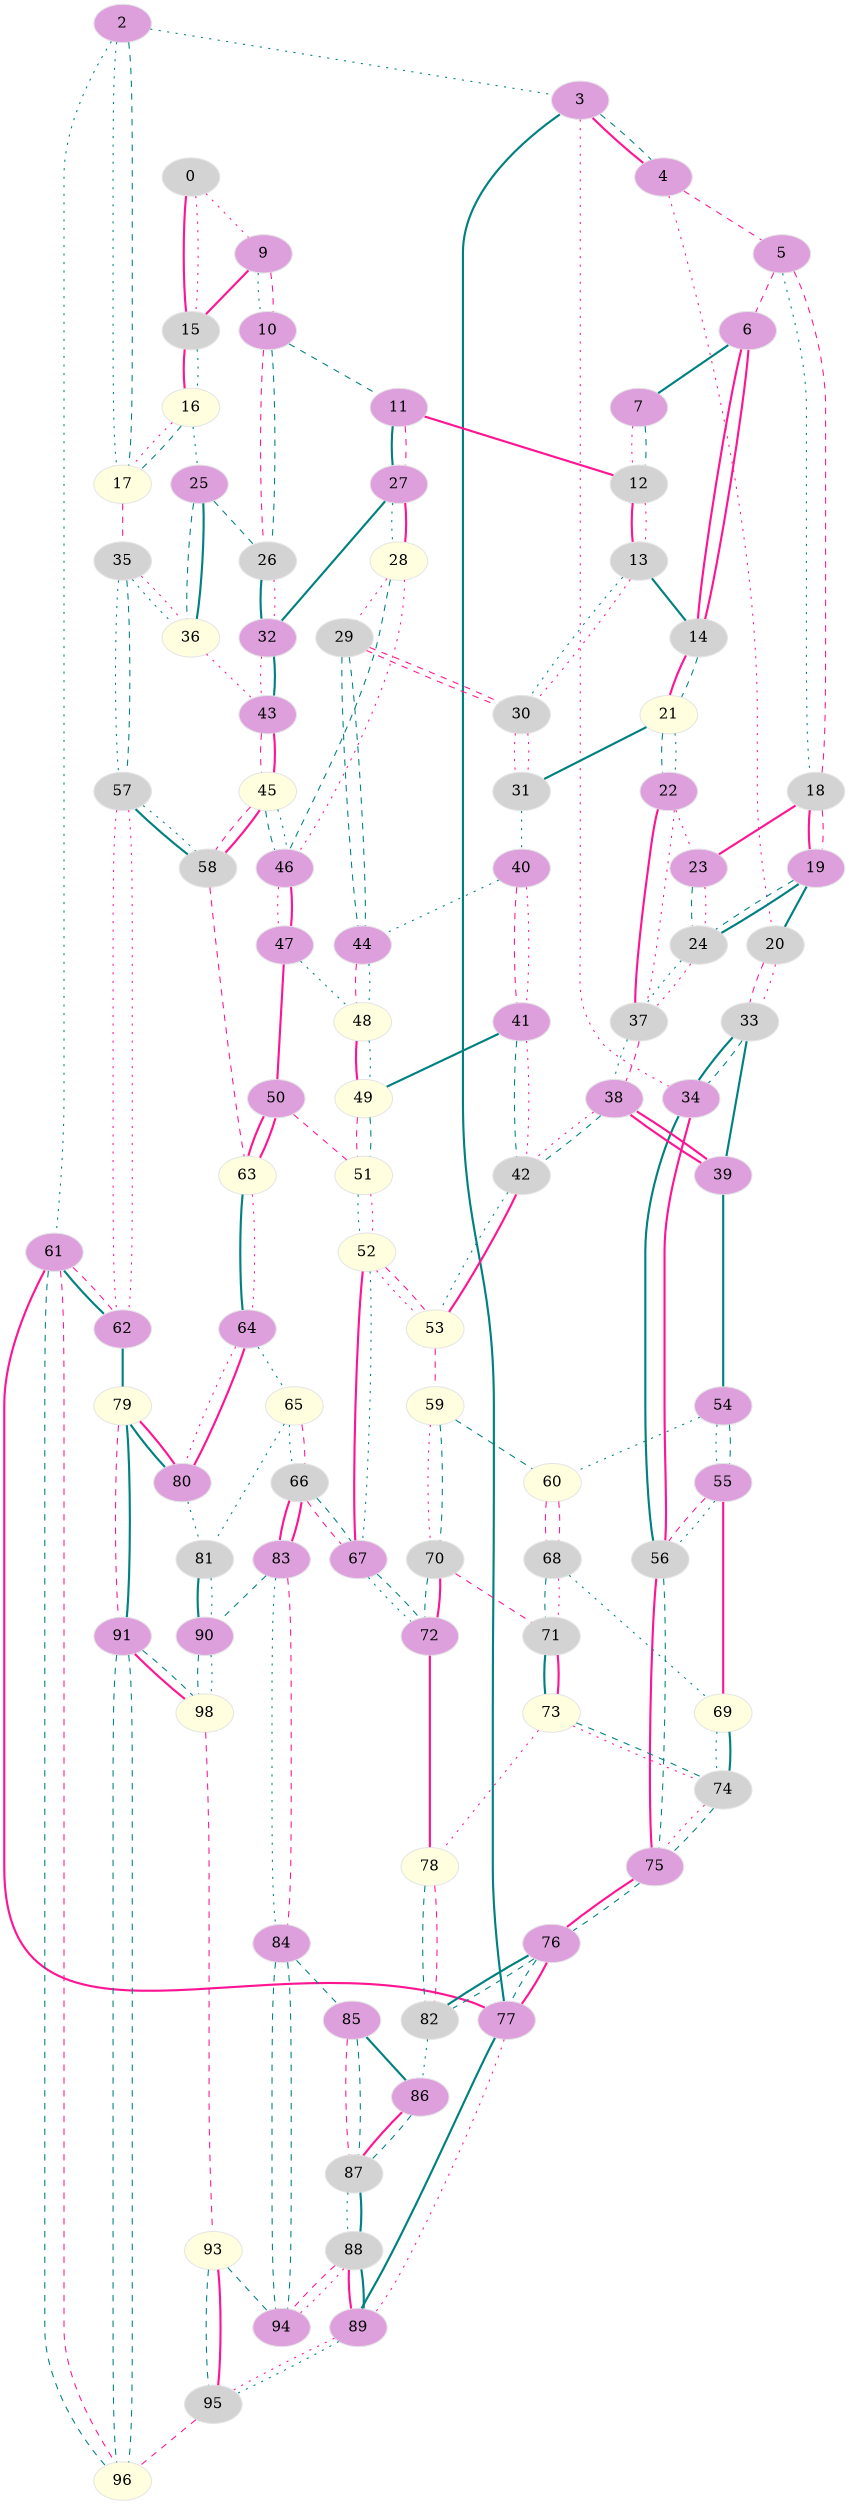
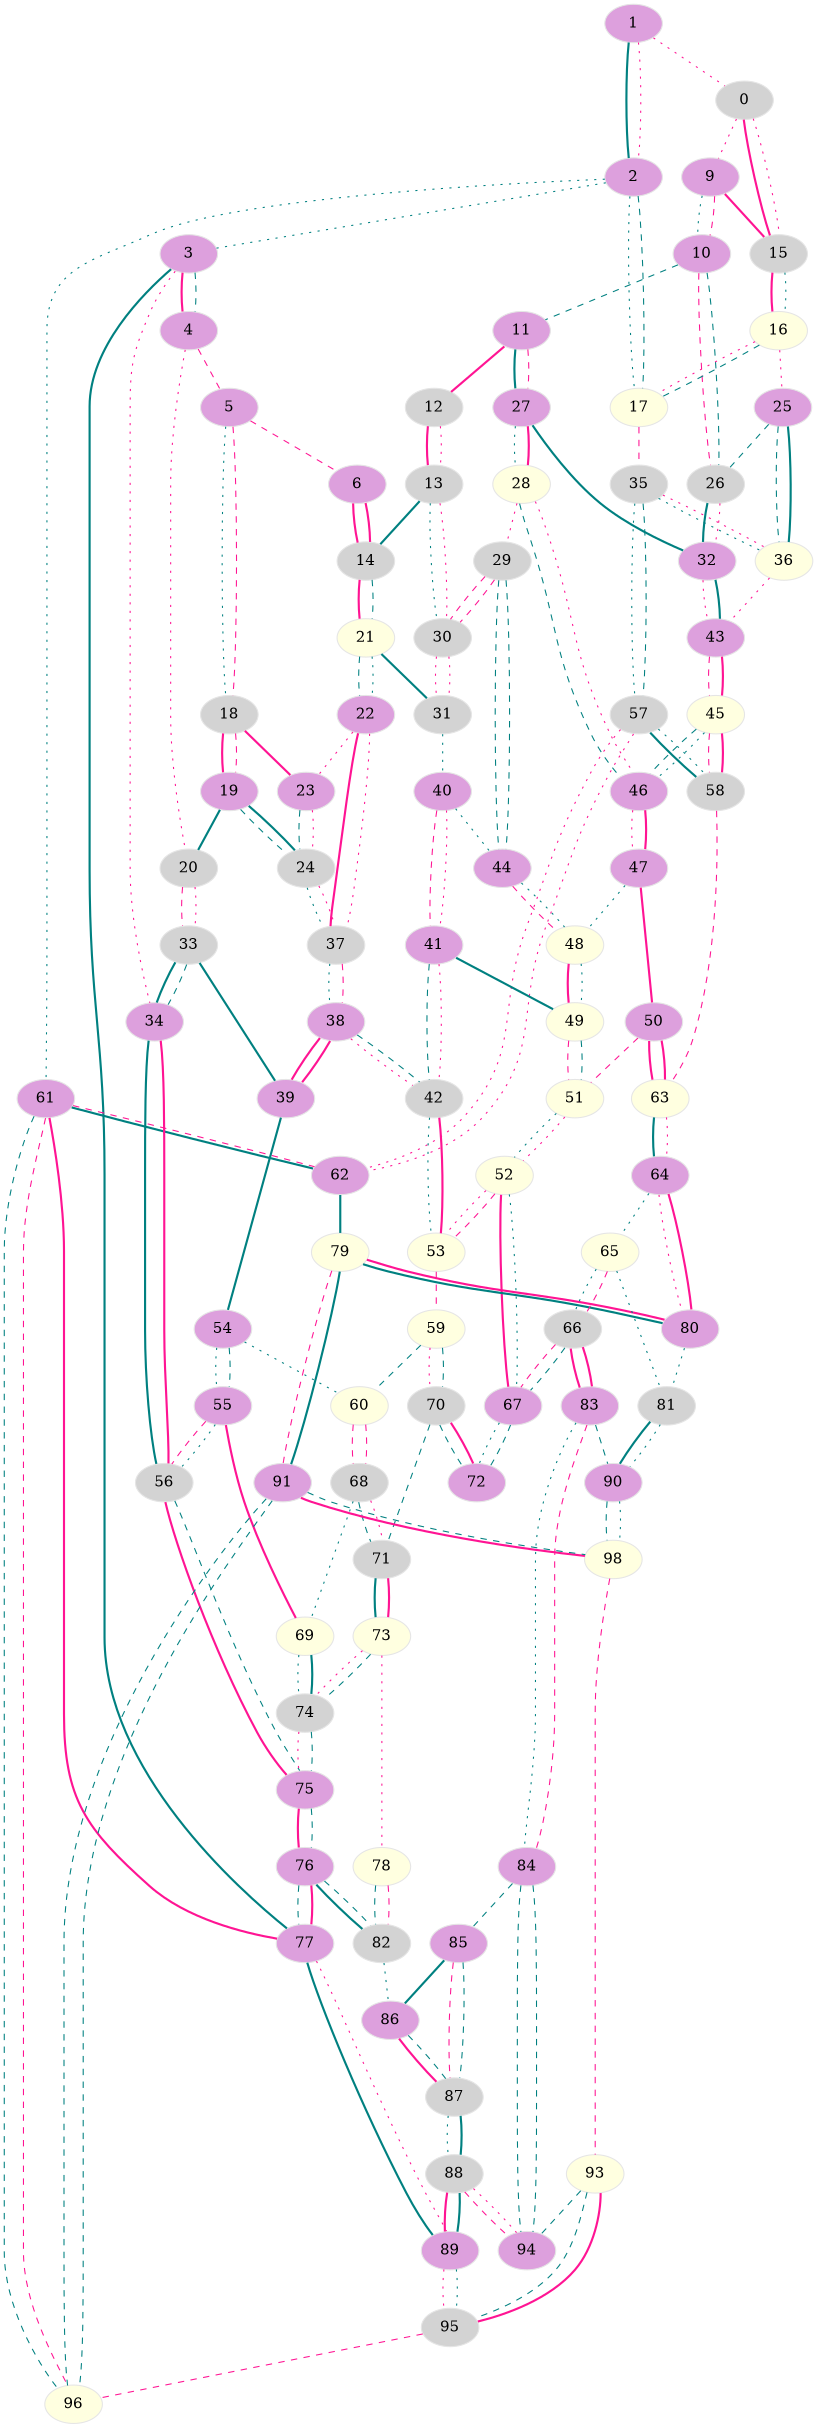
none -> (634, 23)
(639, 407) -> none
(195, 446) -> (781, 369)
(486, 1593) -> (409, 1482)
(430, 1751) -> none
